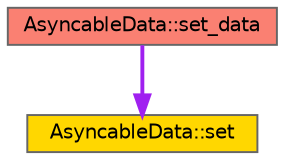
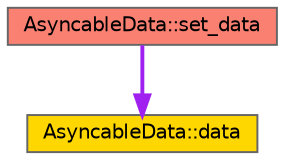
(142, 134) -> (142, 134)
